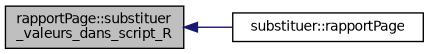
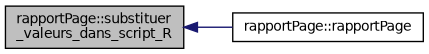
(328, 27) -> (328, 27)
